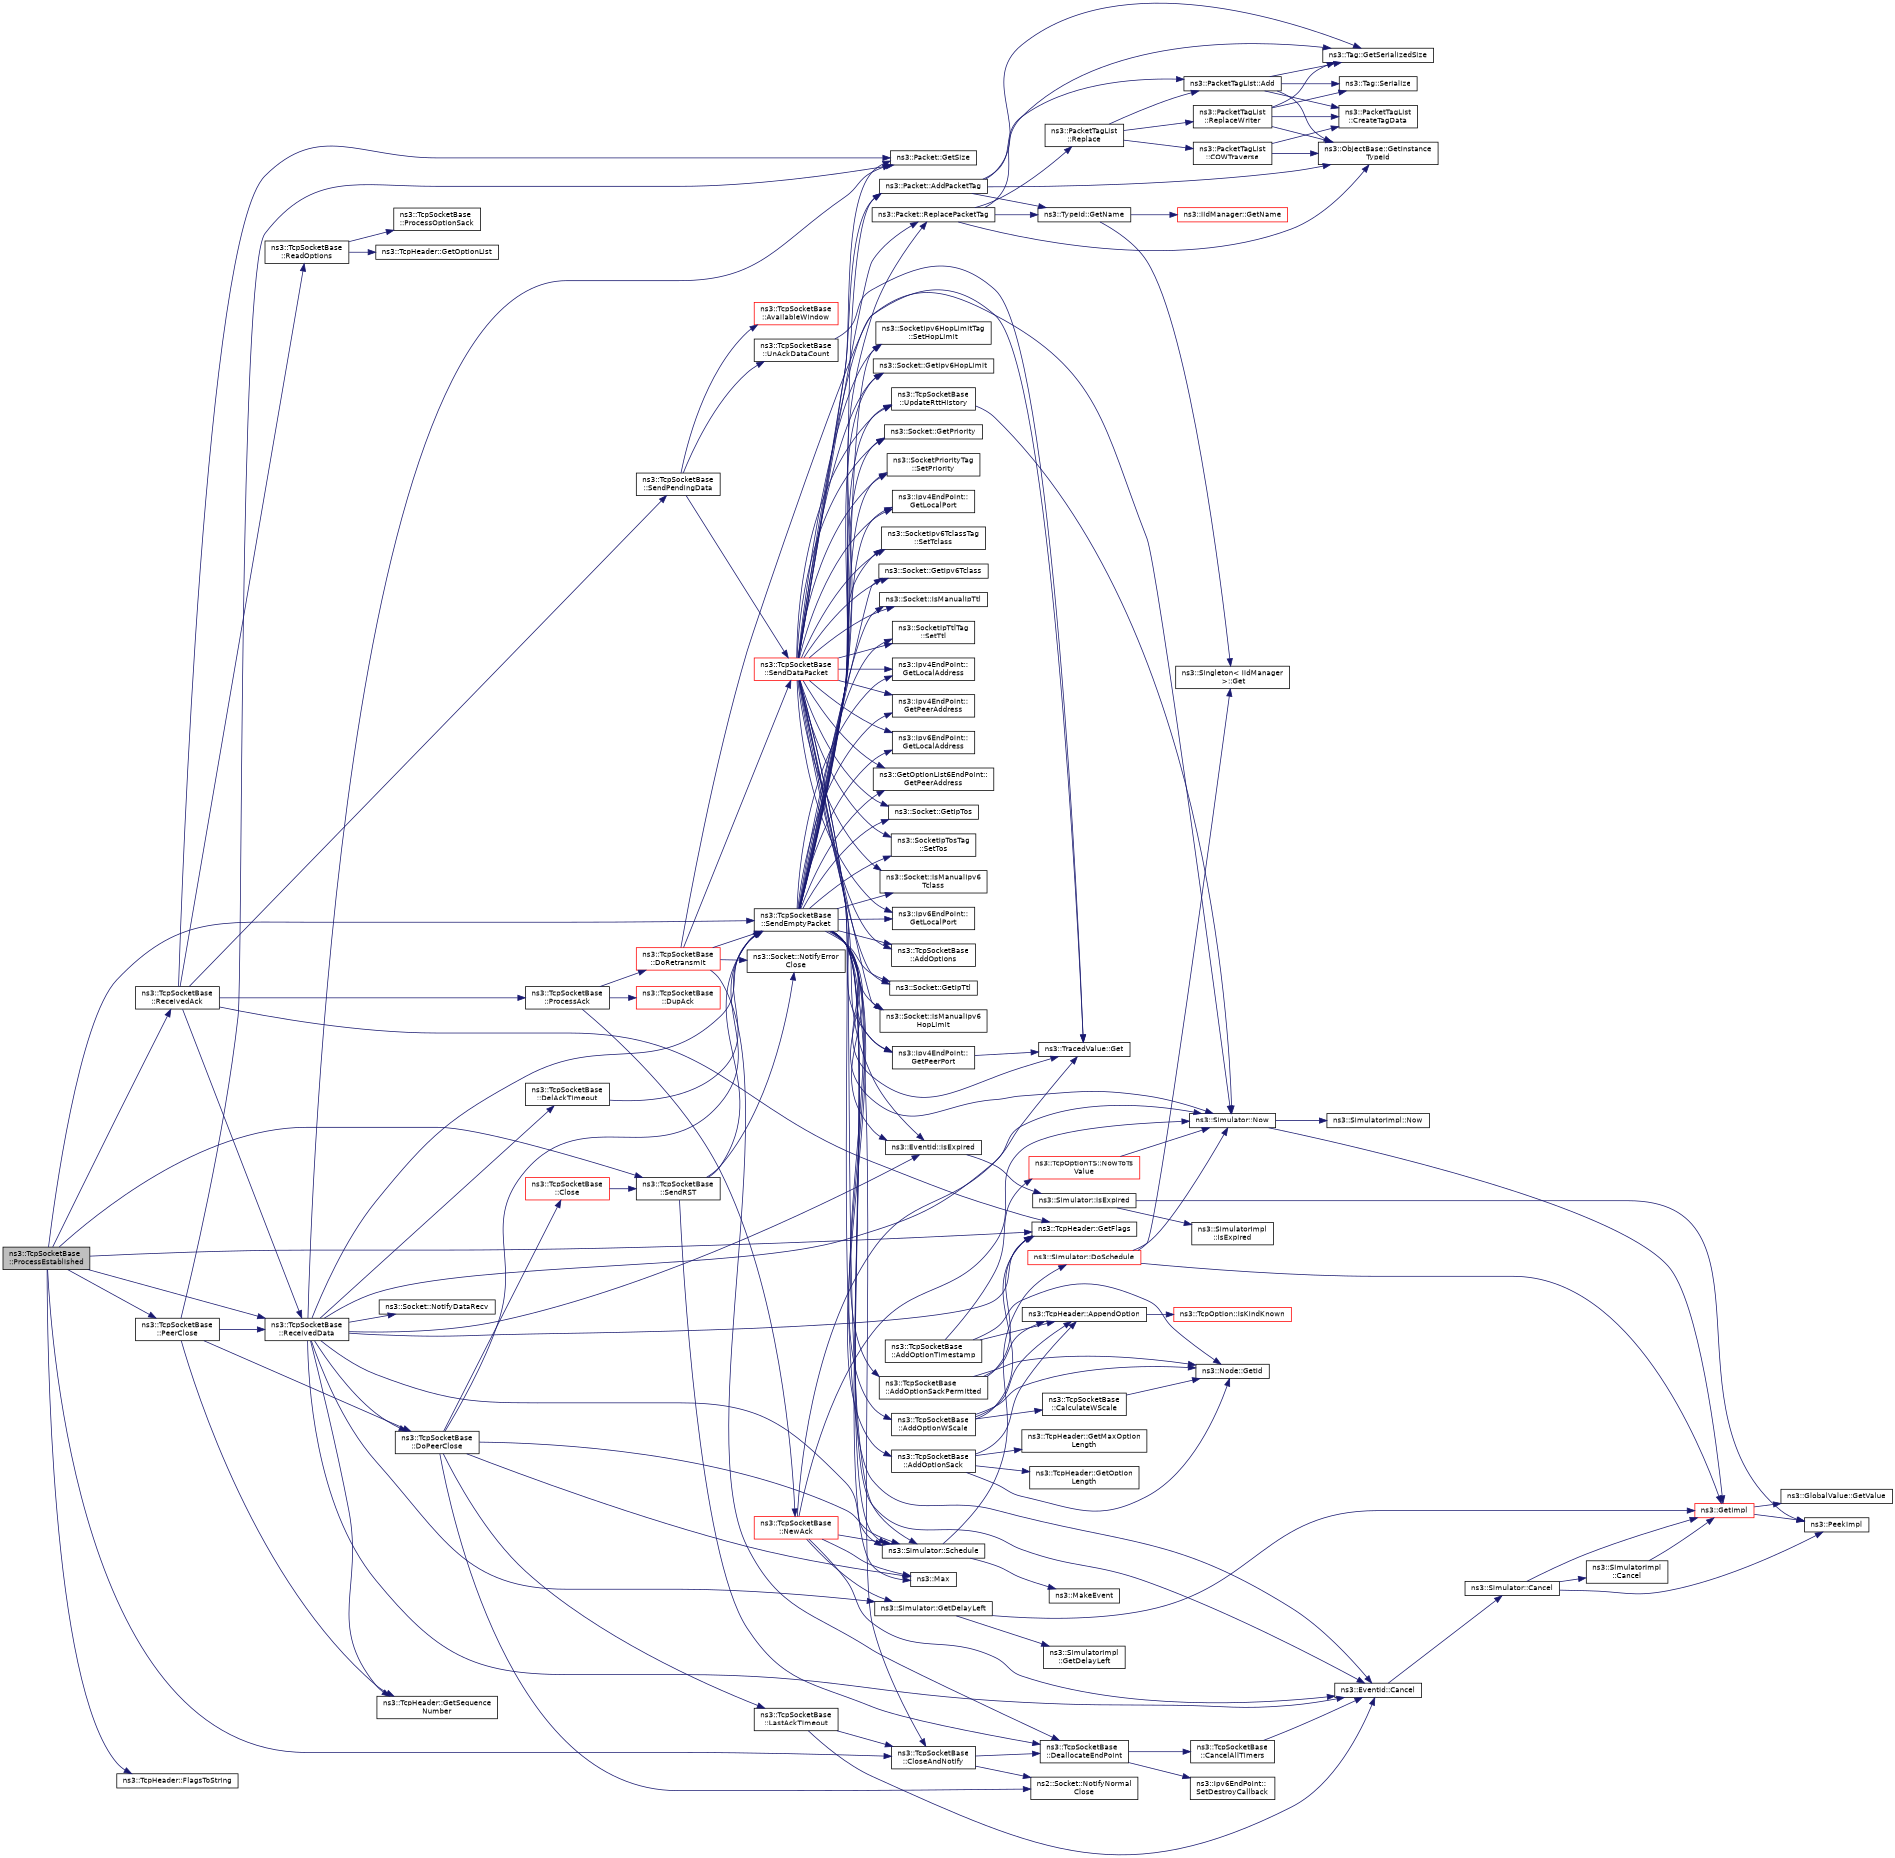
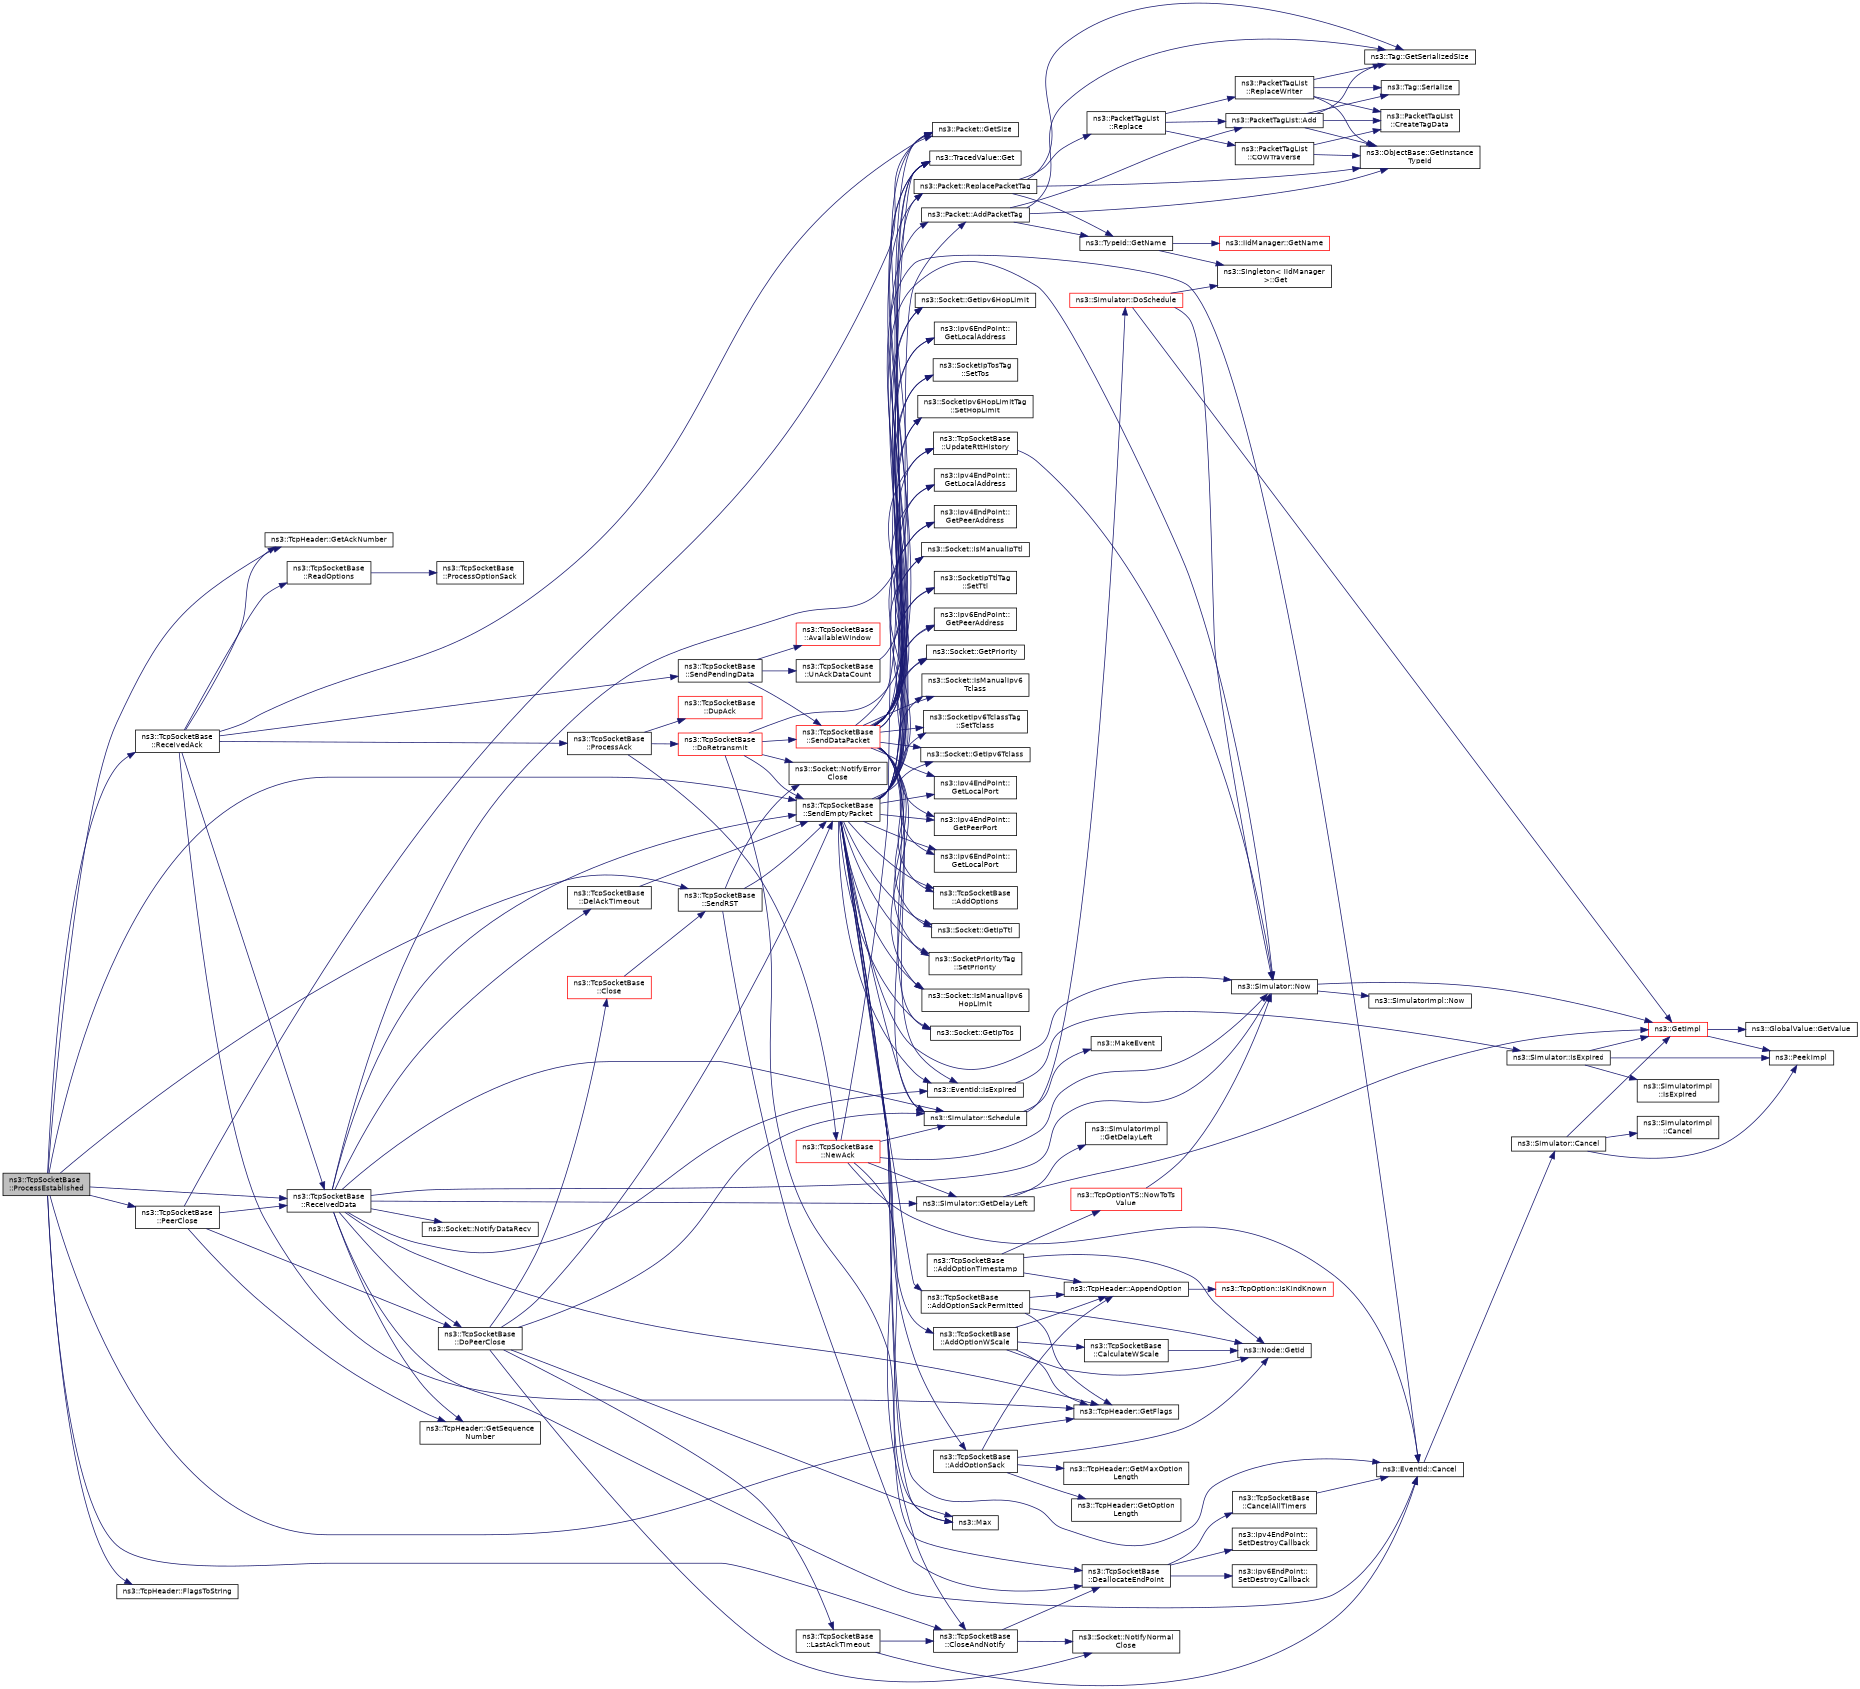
(437, 252) -> none
none -> (329, 540)
(934, 779) -> (975, 619)
(1003, 1054) -> (899, 446)
none -> (1275, 1539)
(1679, 1542) -> (1615, 1044)
(1084, 1788) -> (1126, 1642)
